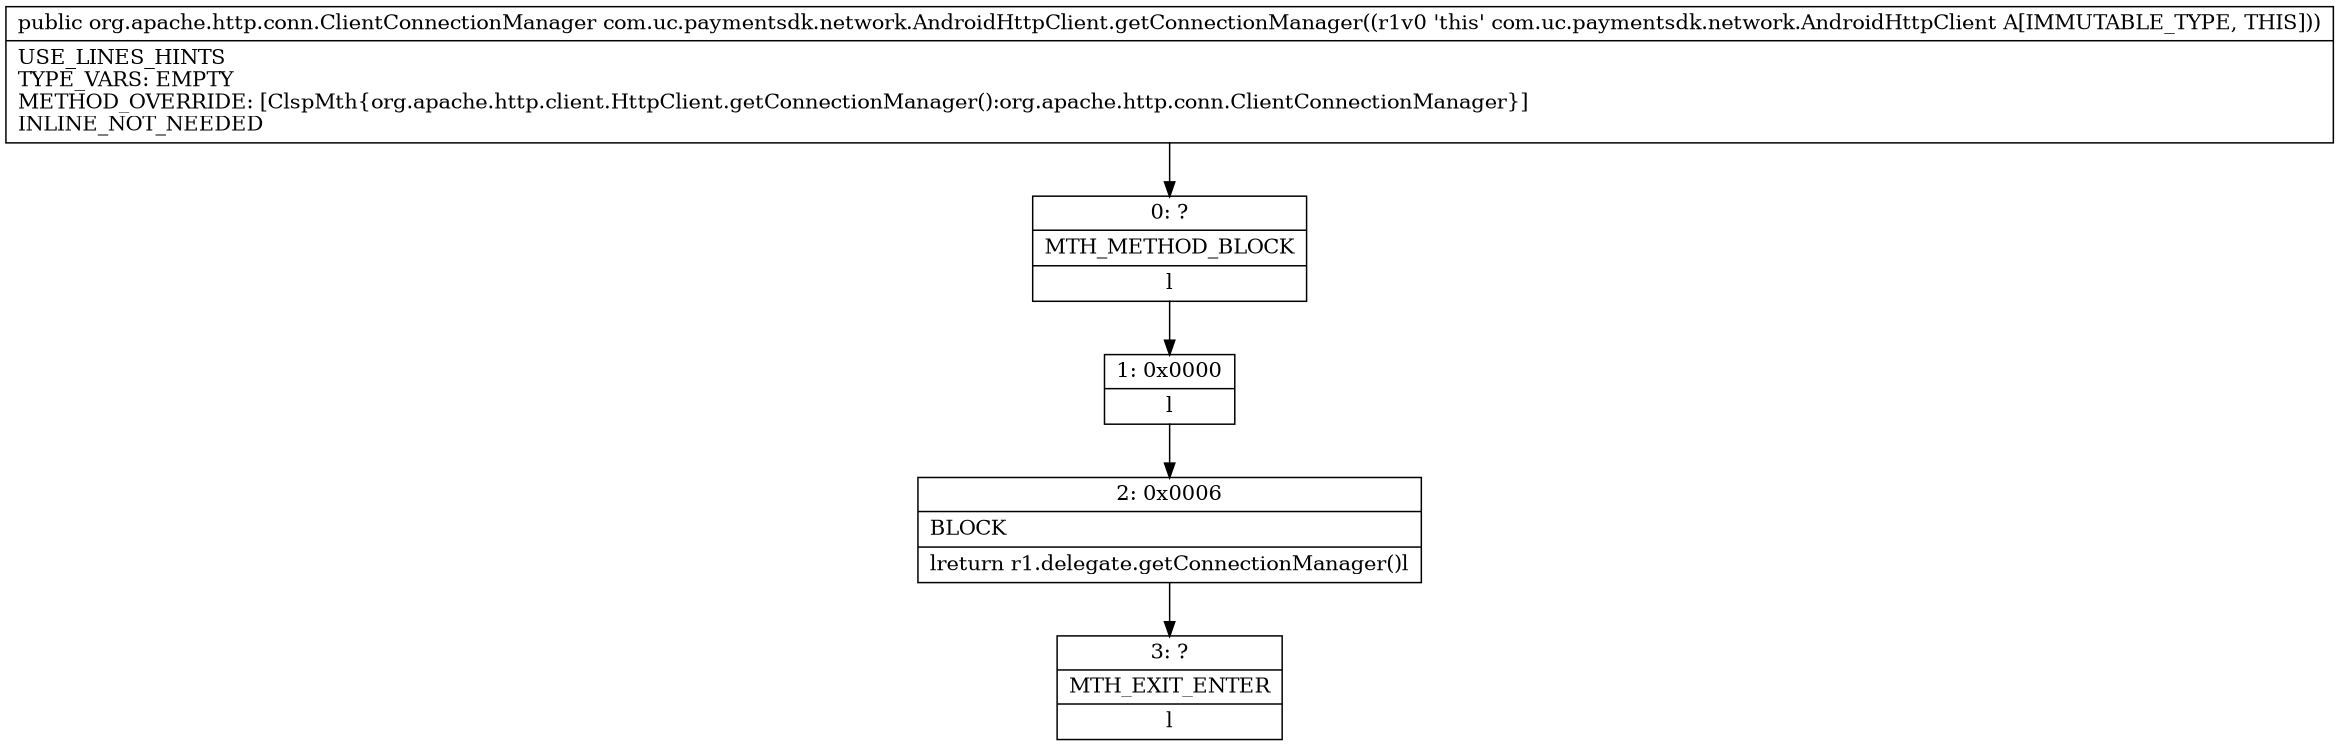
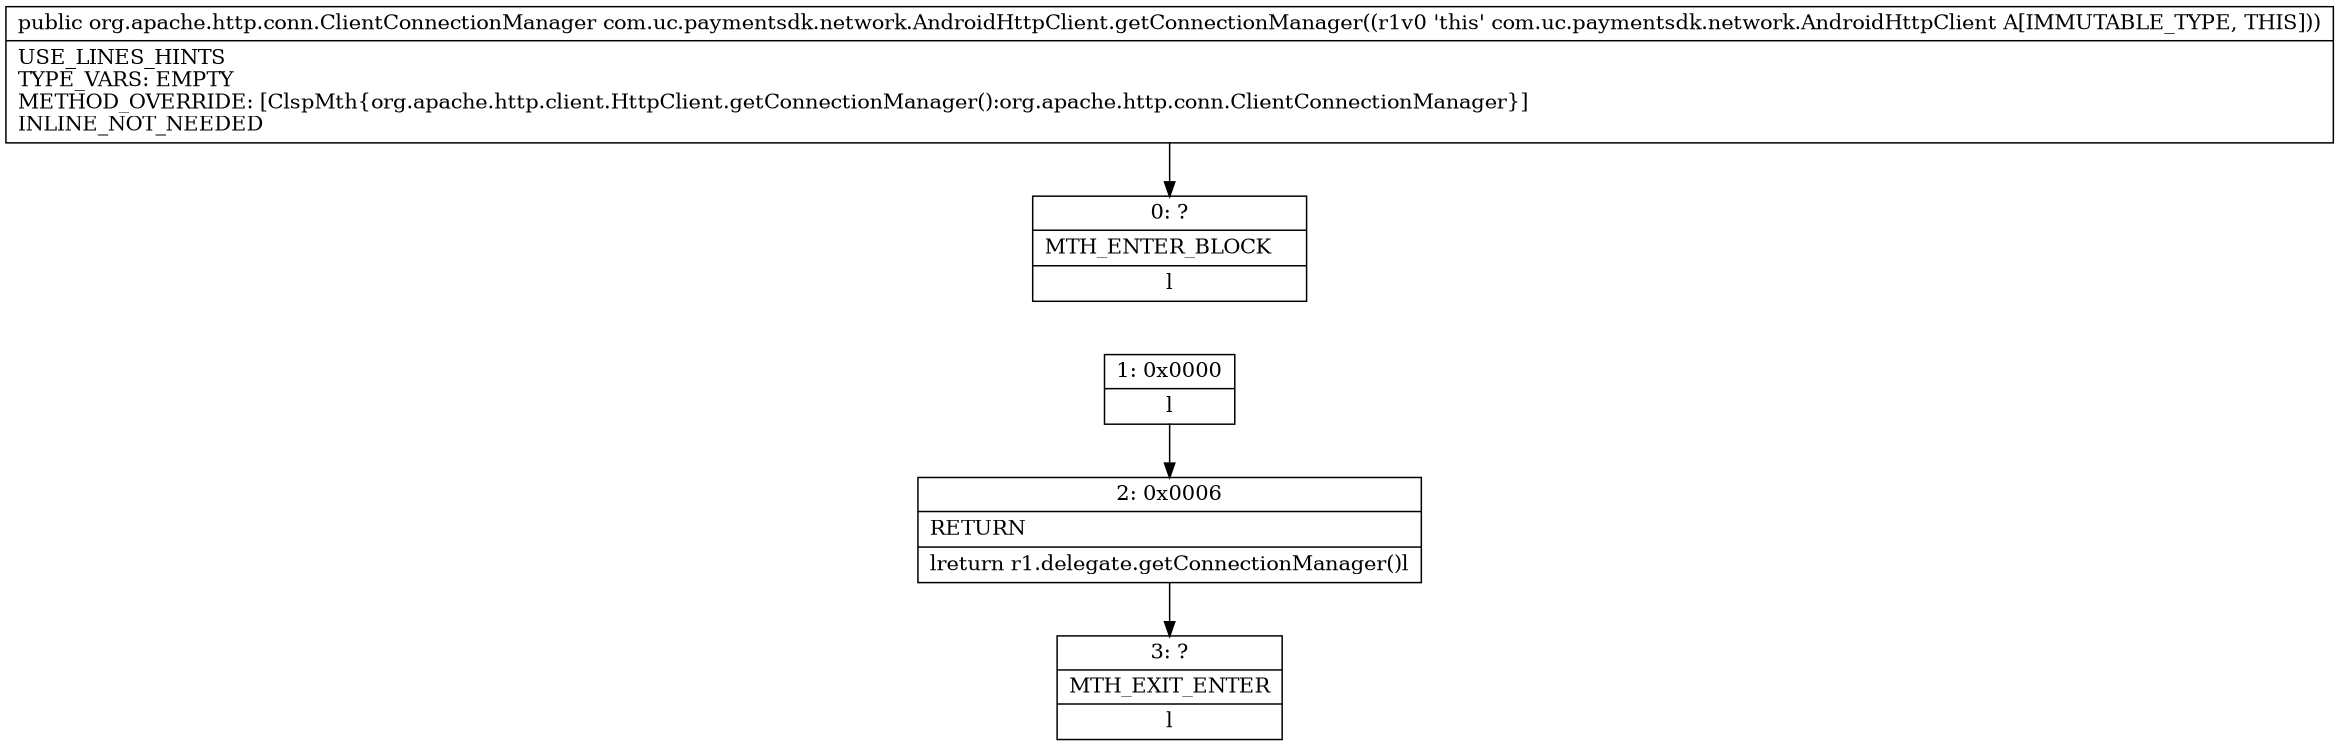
(1170, 247) -> (1159, 247)
(1170, 320) -> none
(968, 529) -> (978, 529)
